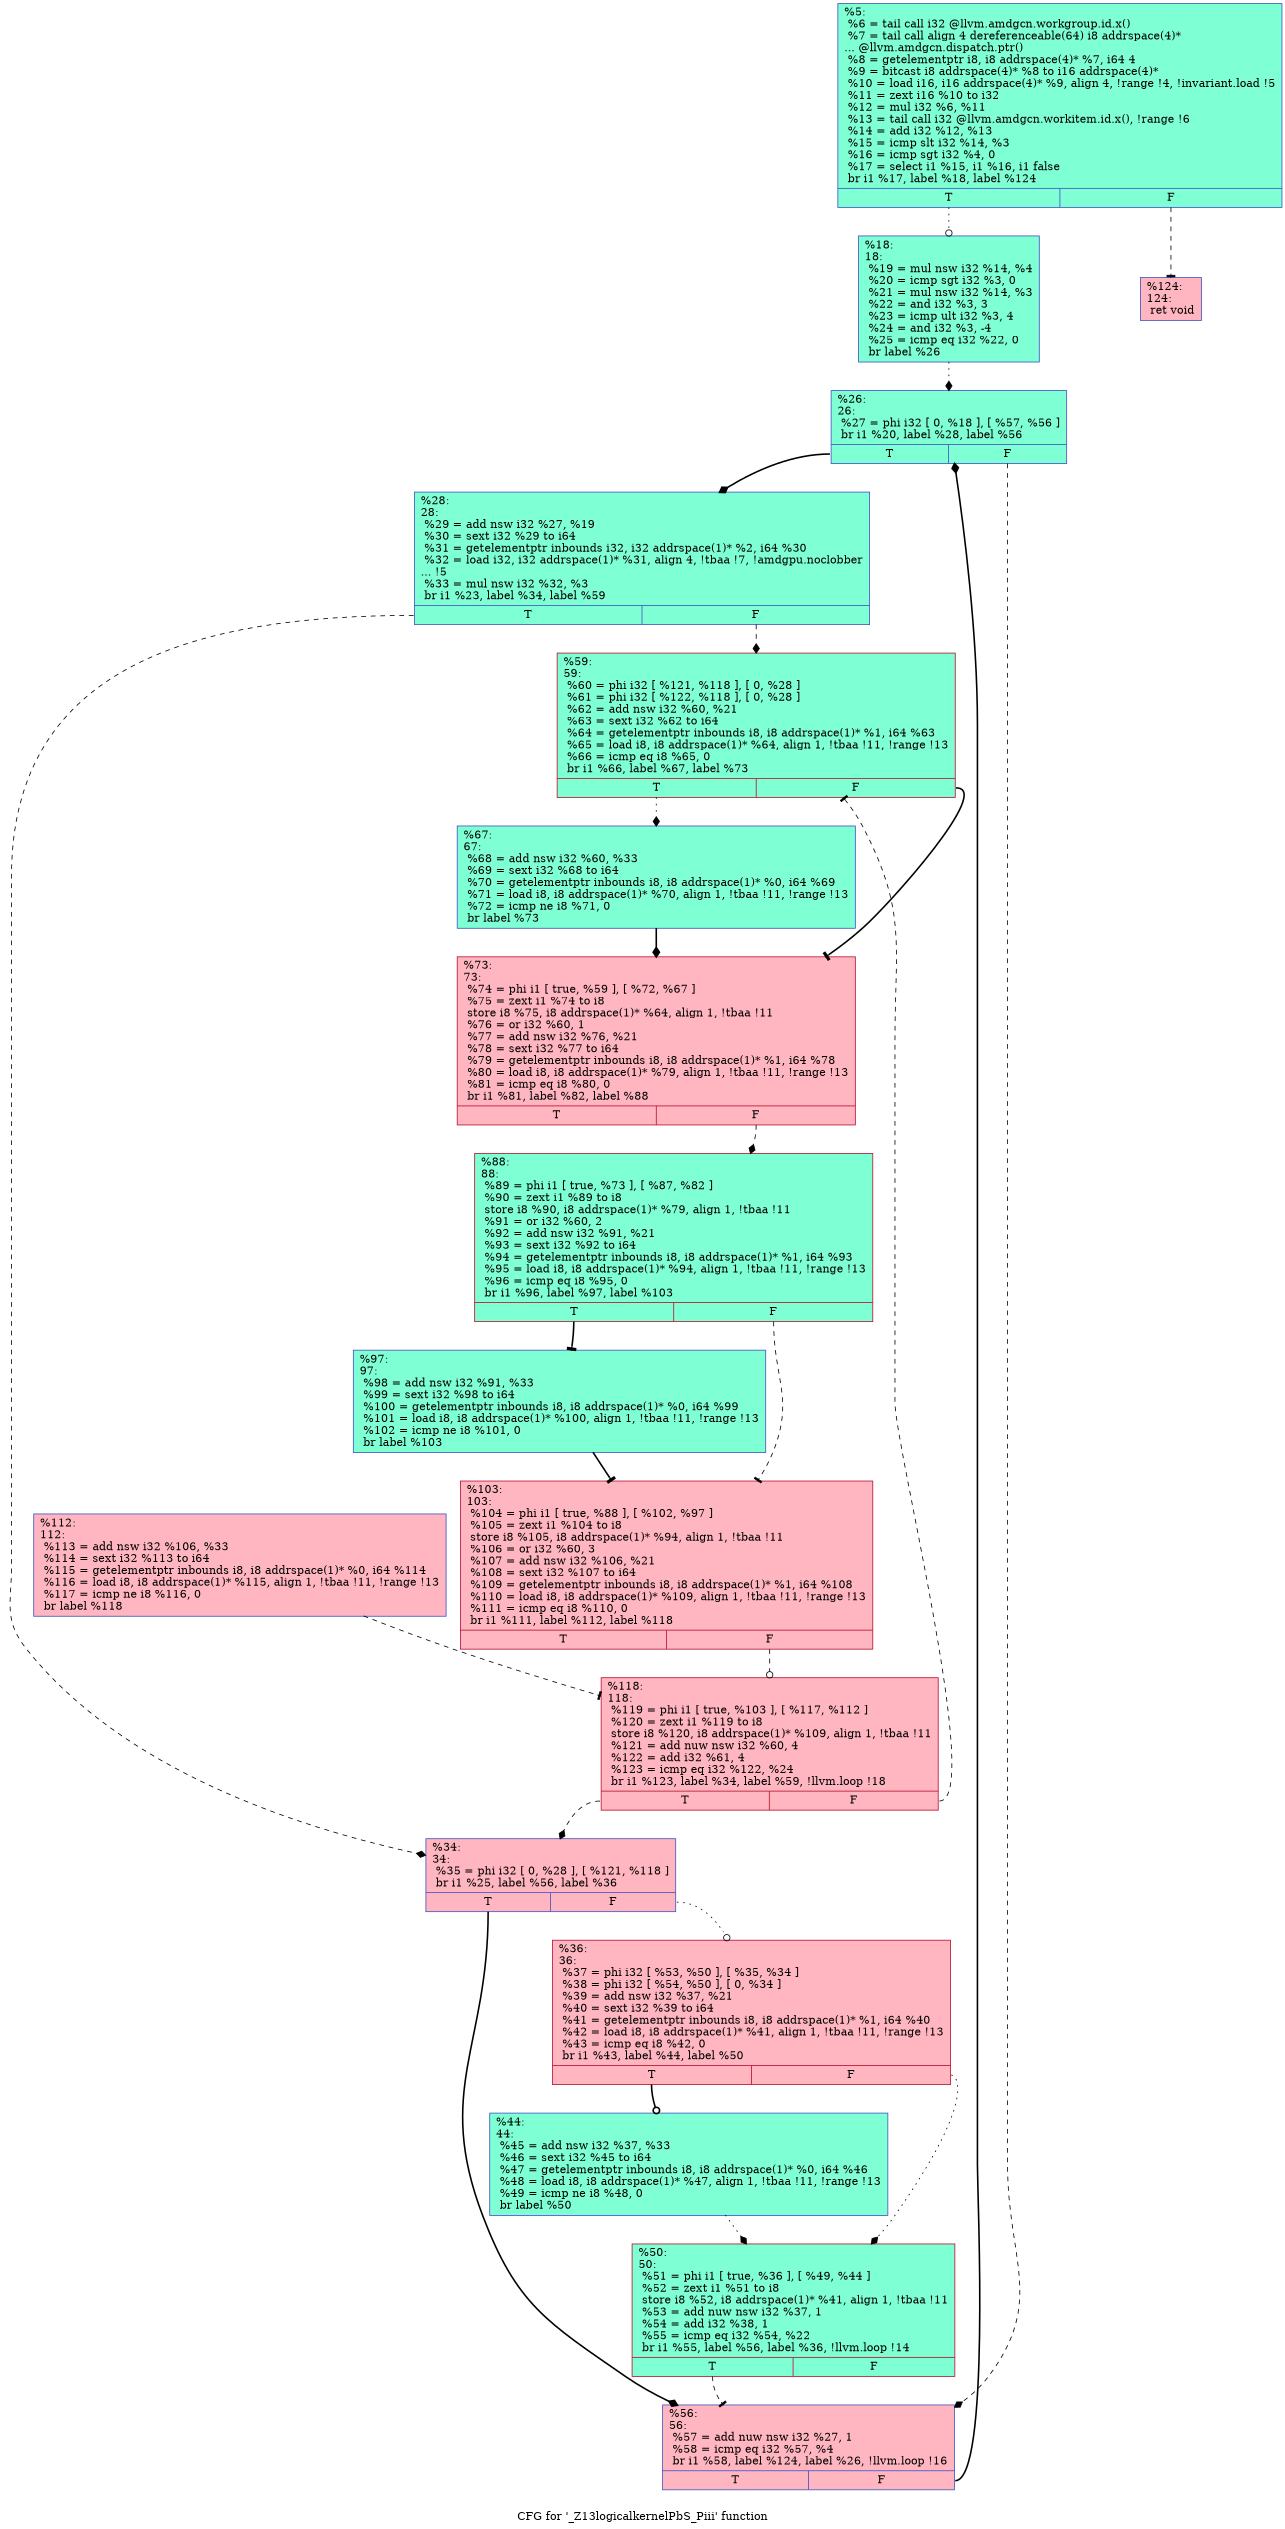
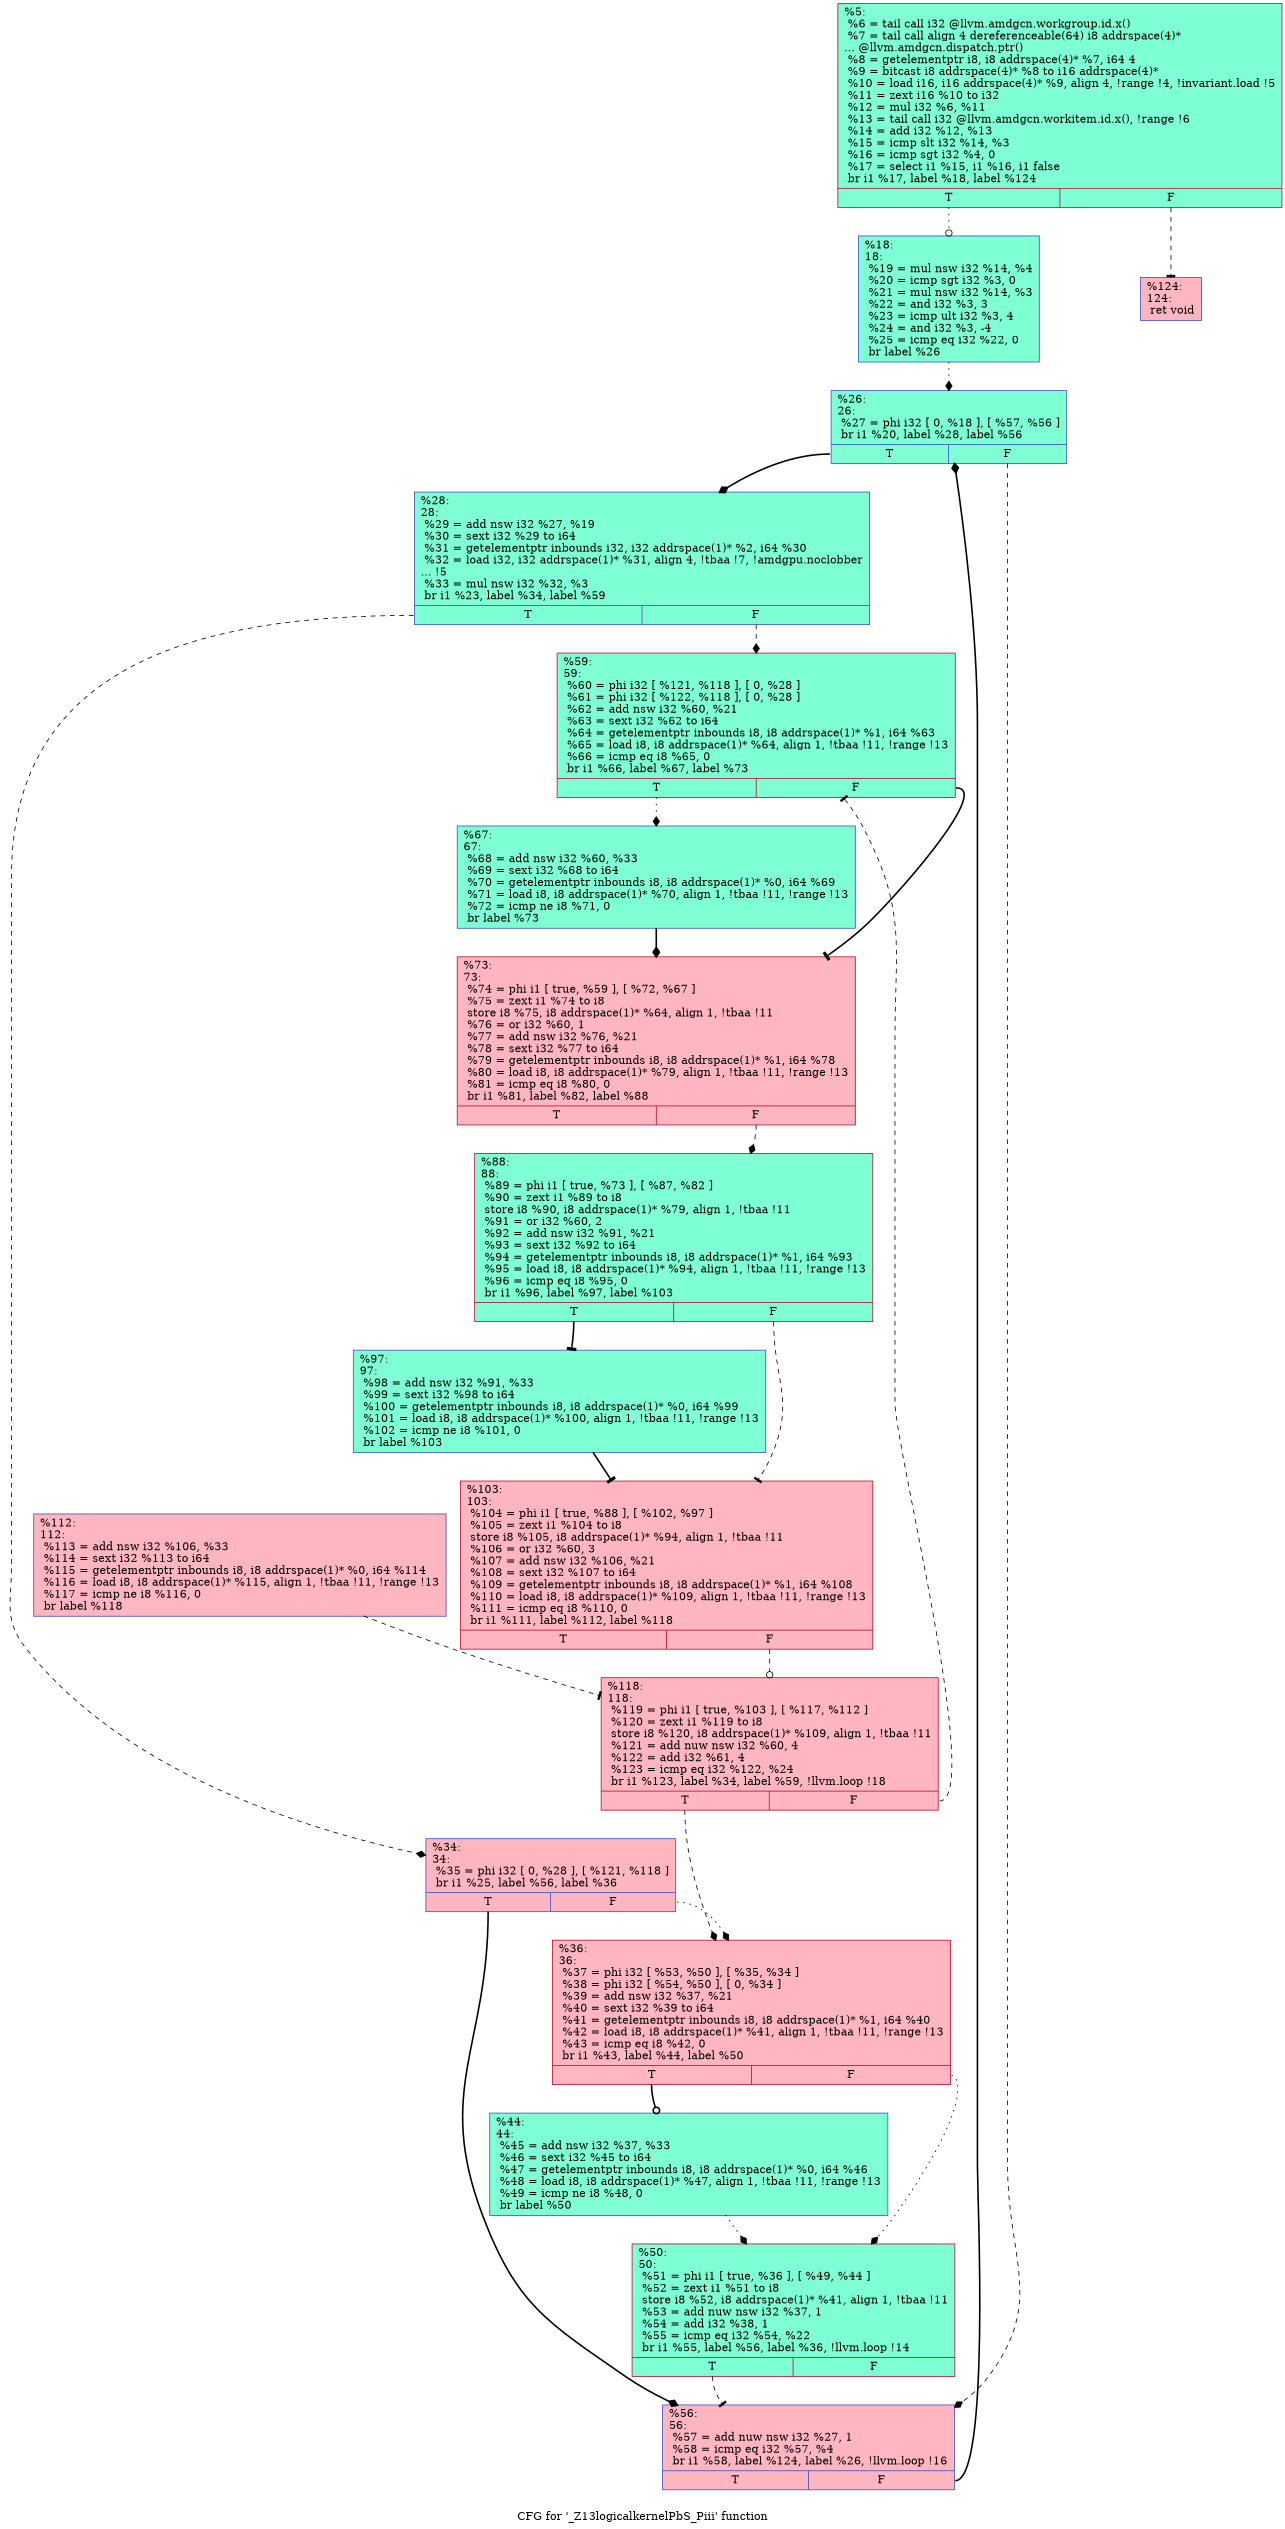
(1060, 105) -> (1060, 105)
(578, 1810) -> (693, 1872)
(704, 1911) -> (698, 1907)
